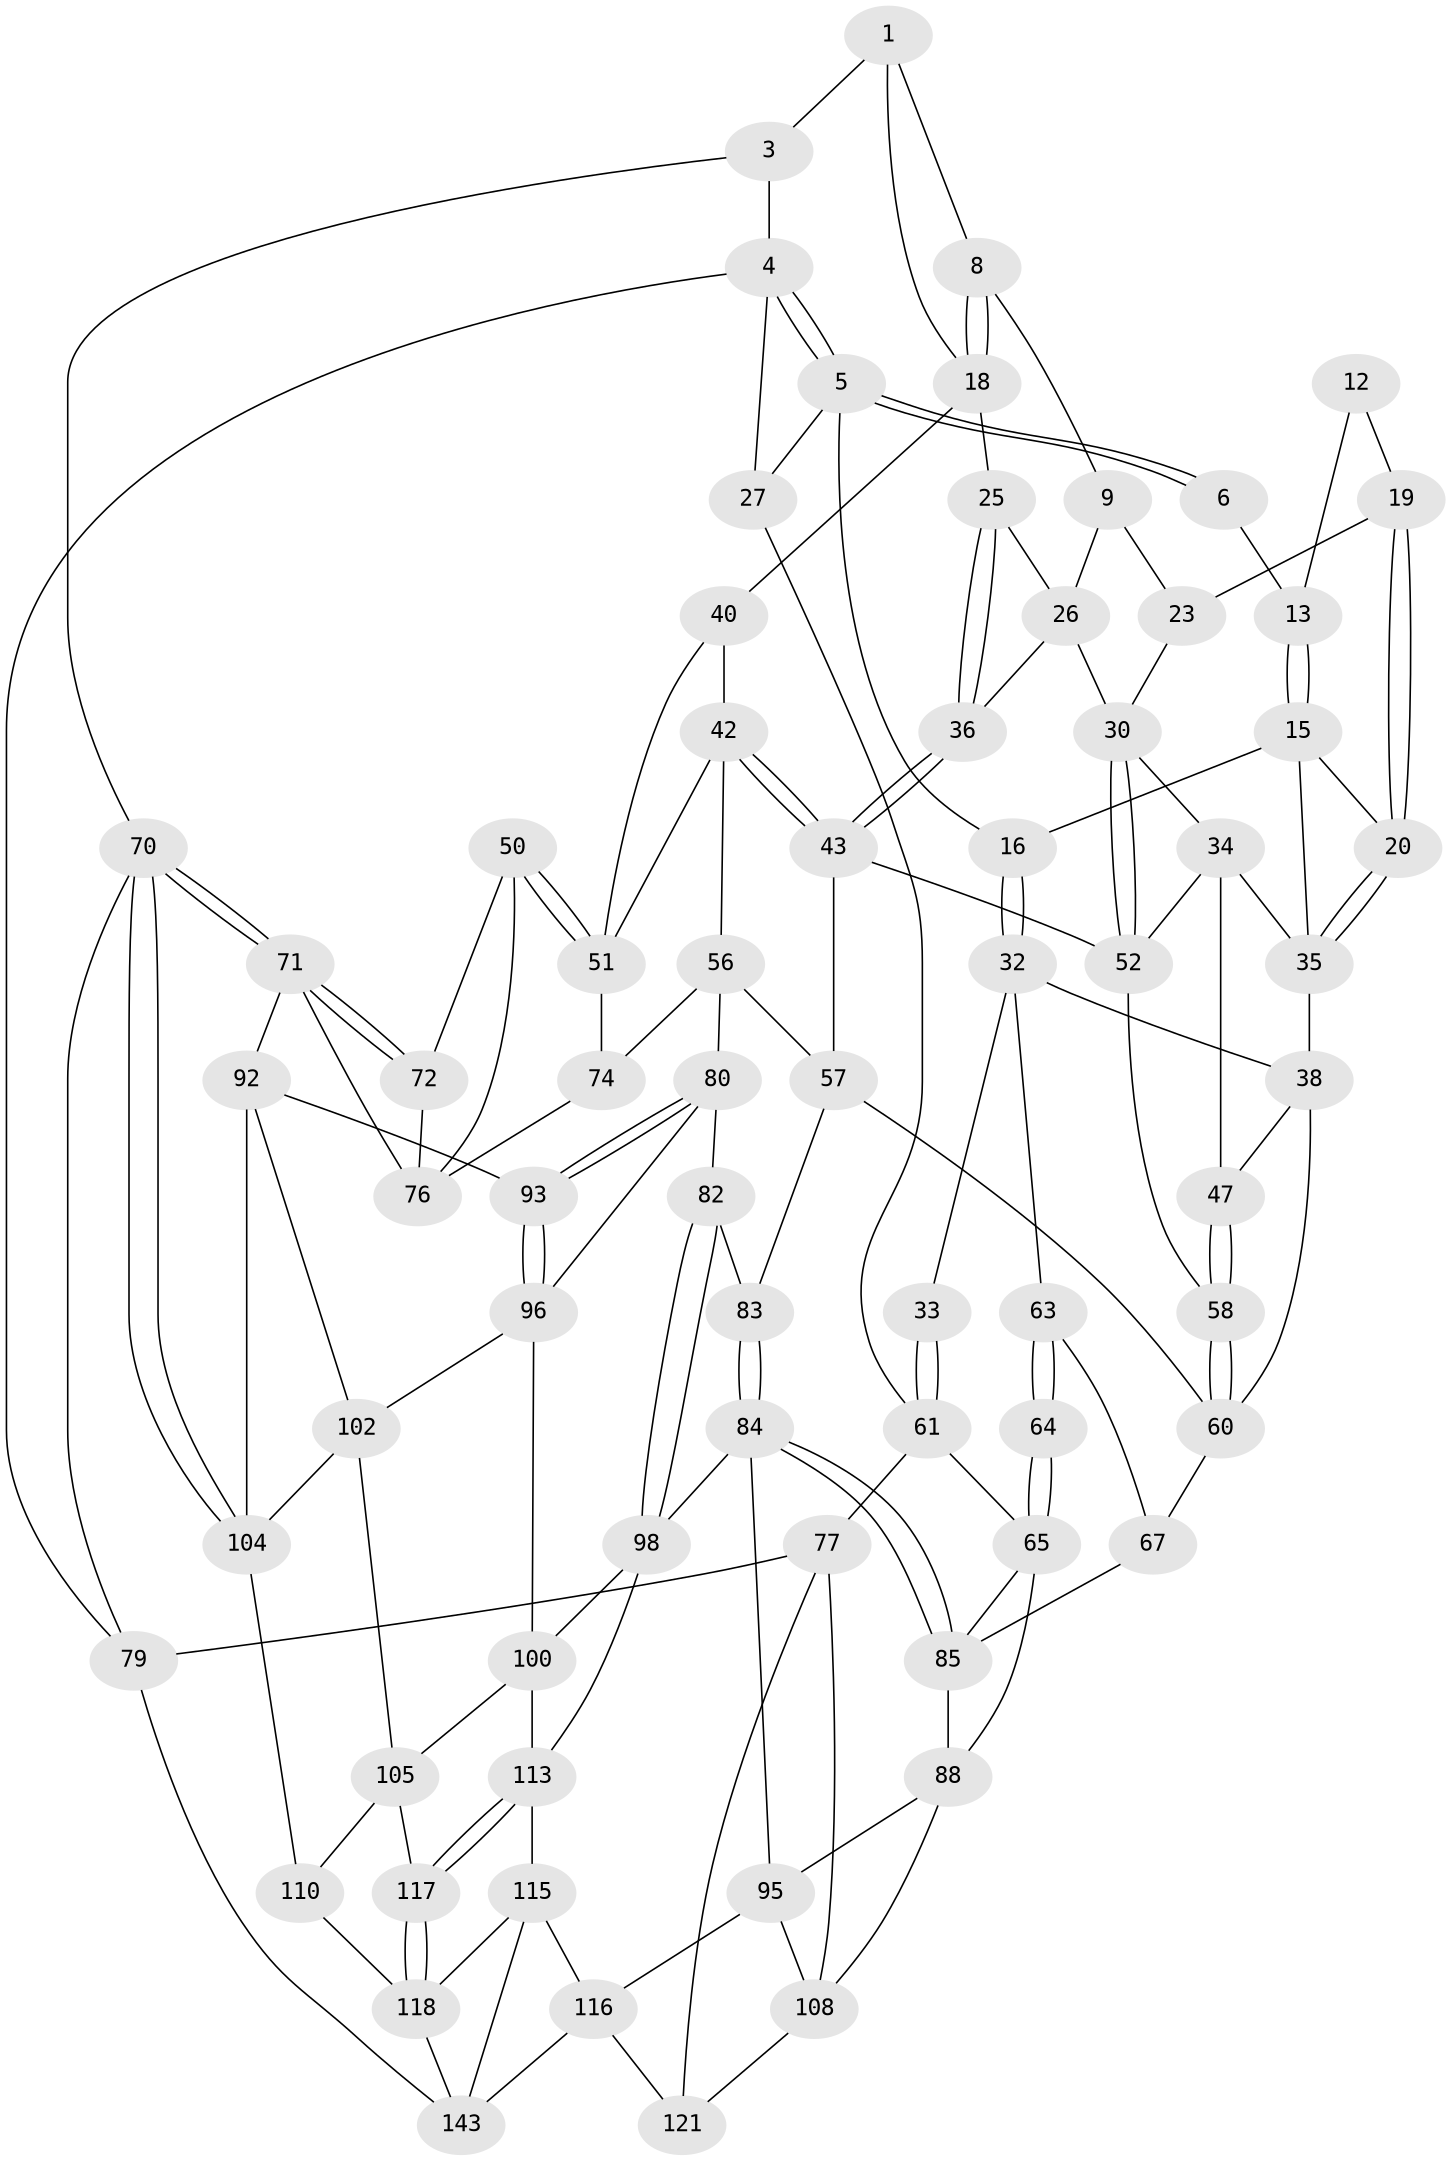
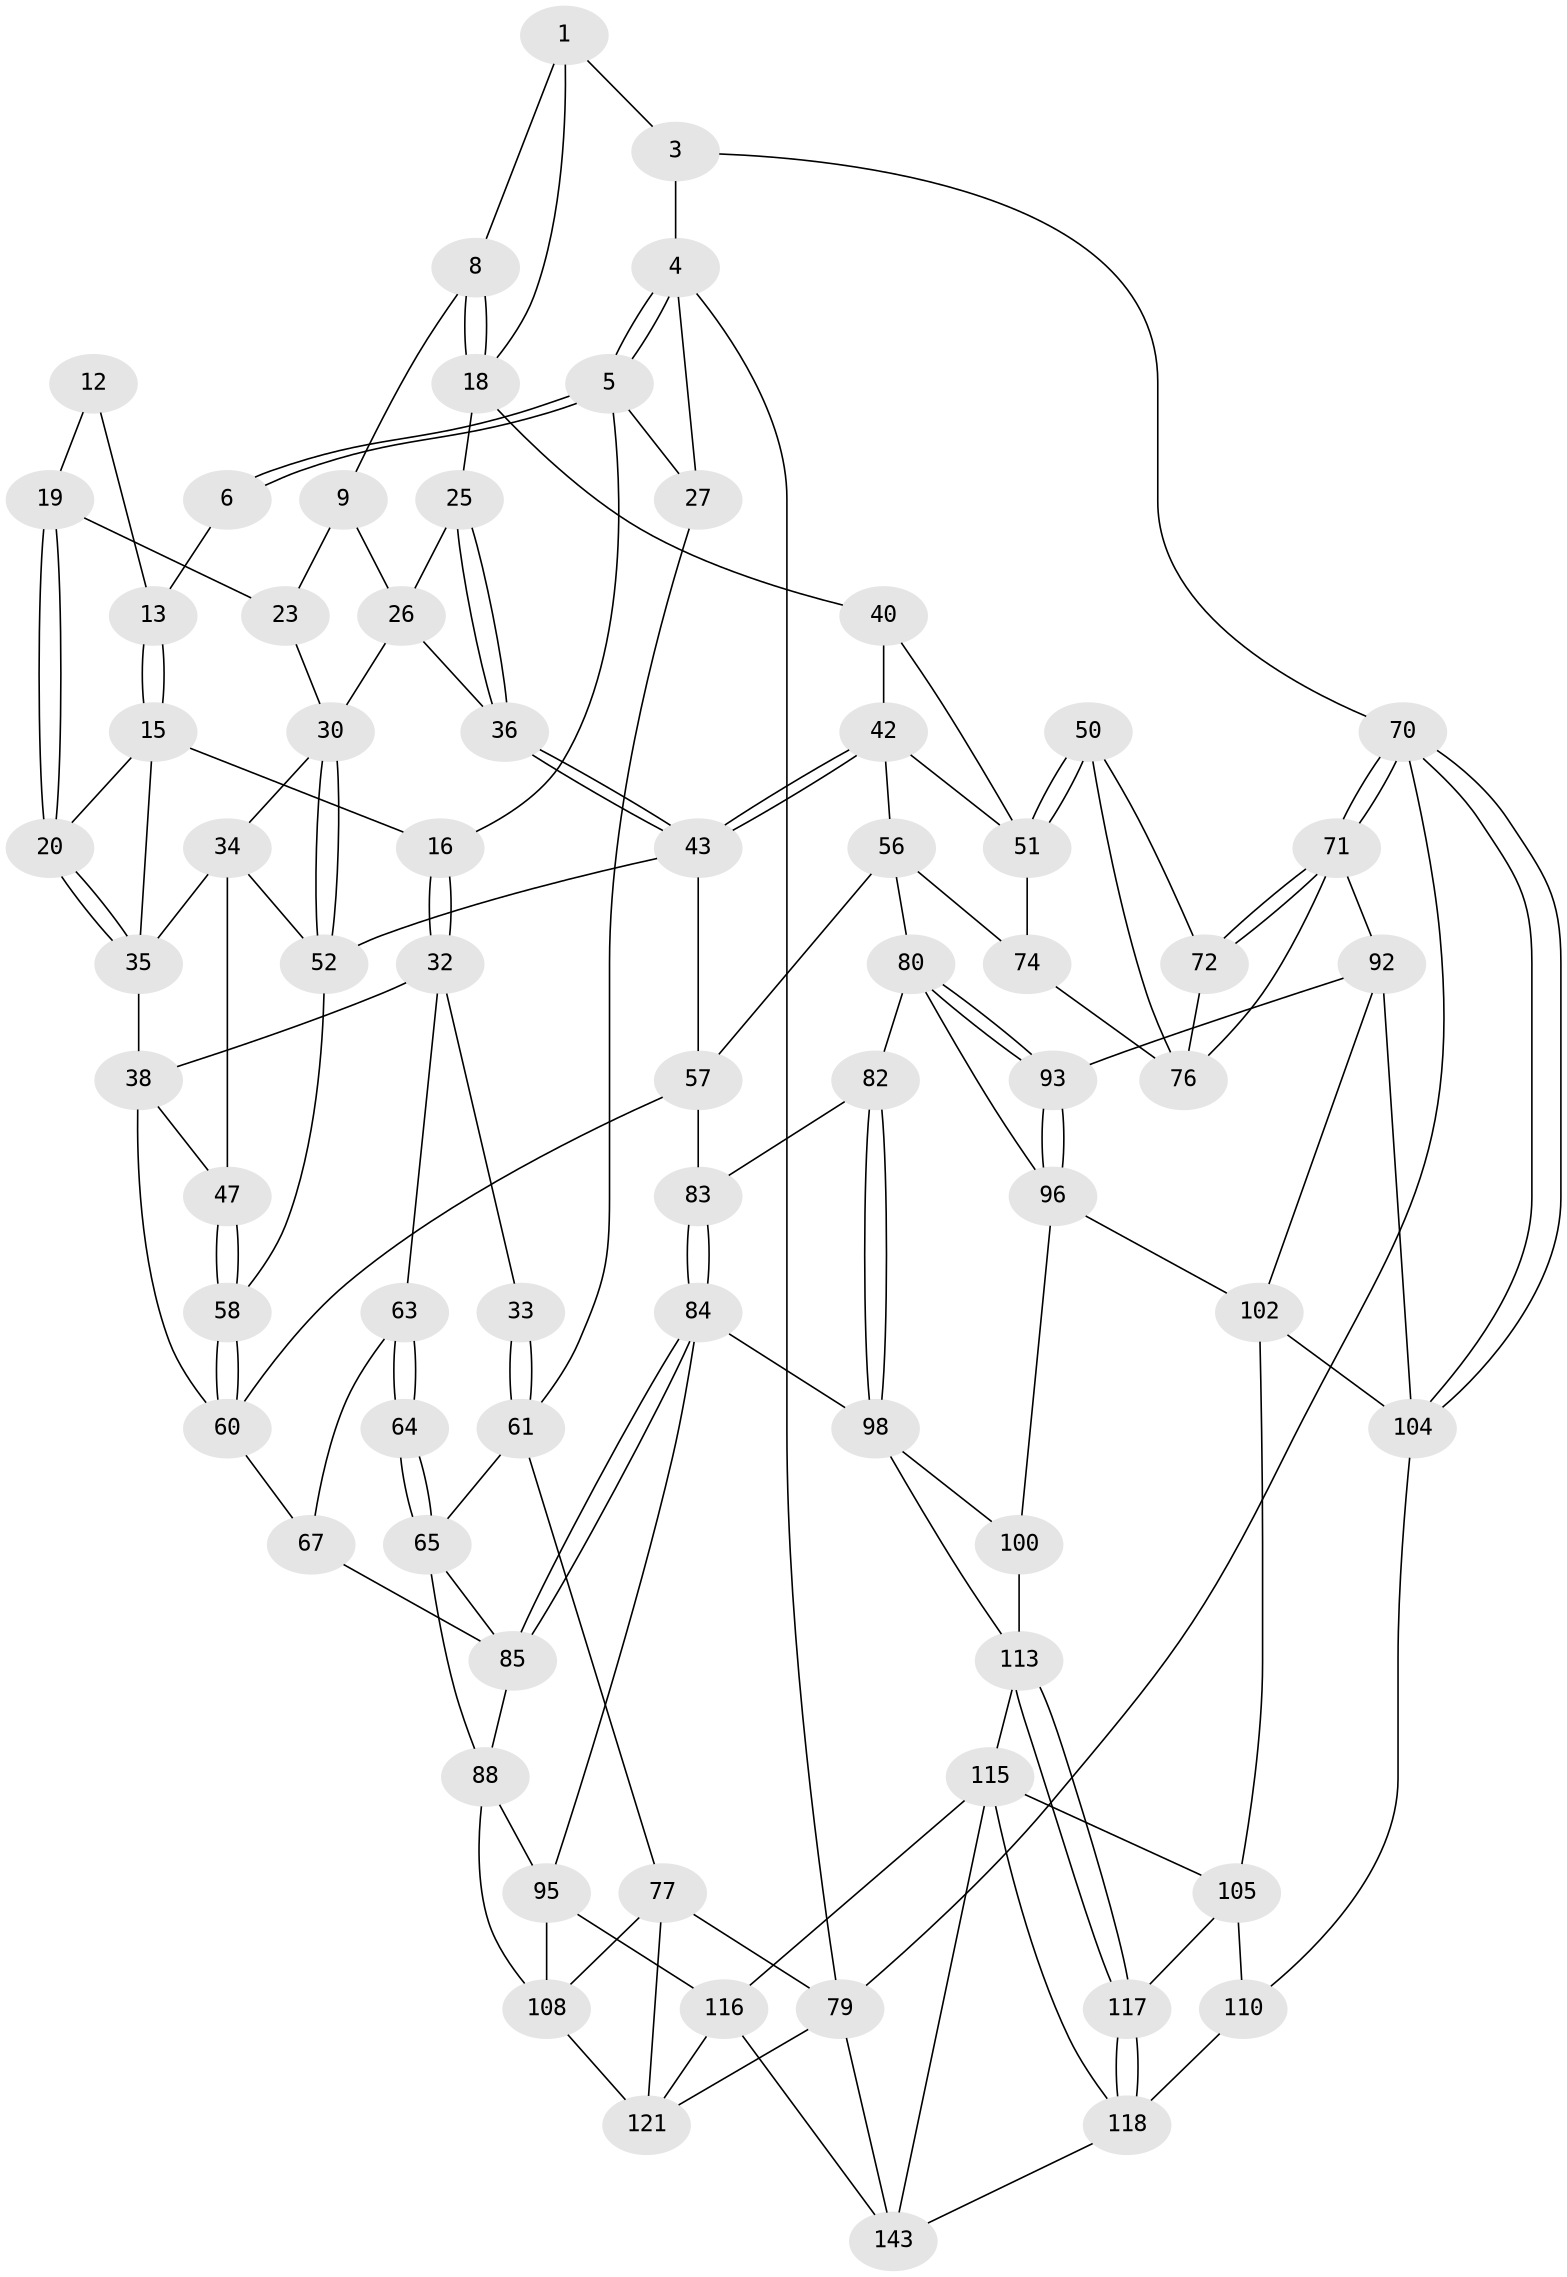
(464, 1719) -> (1113, 1835)
none -> (743, 2067)
